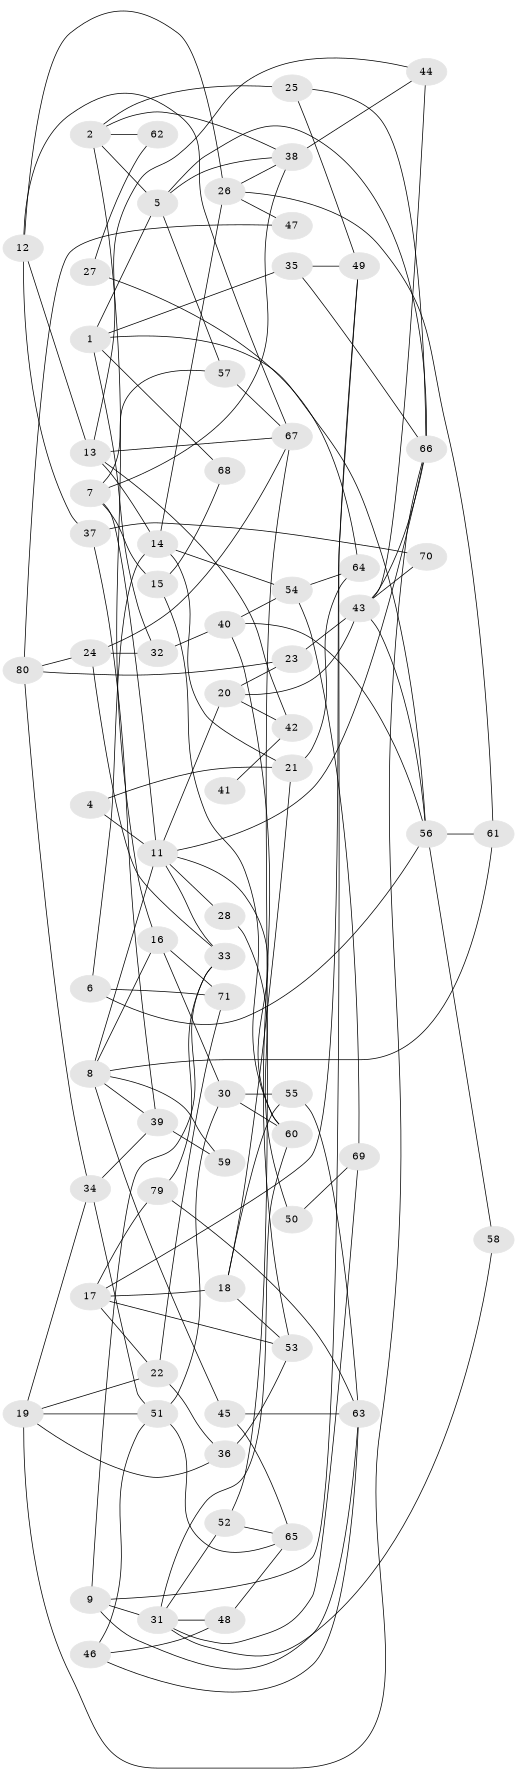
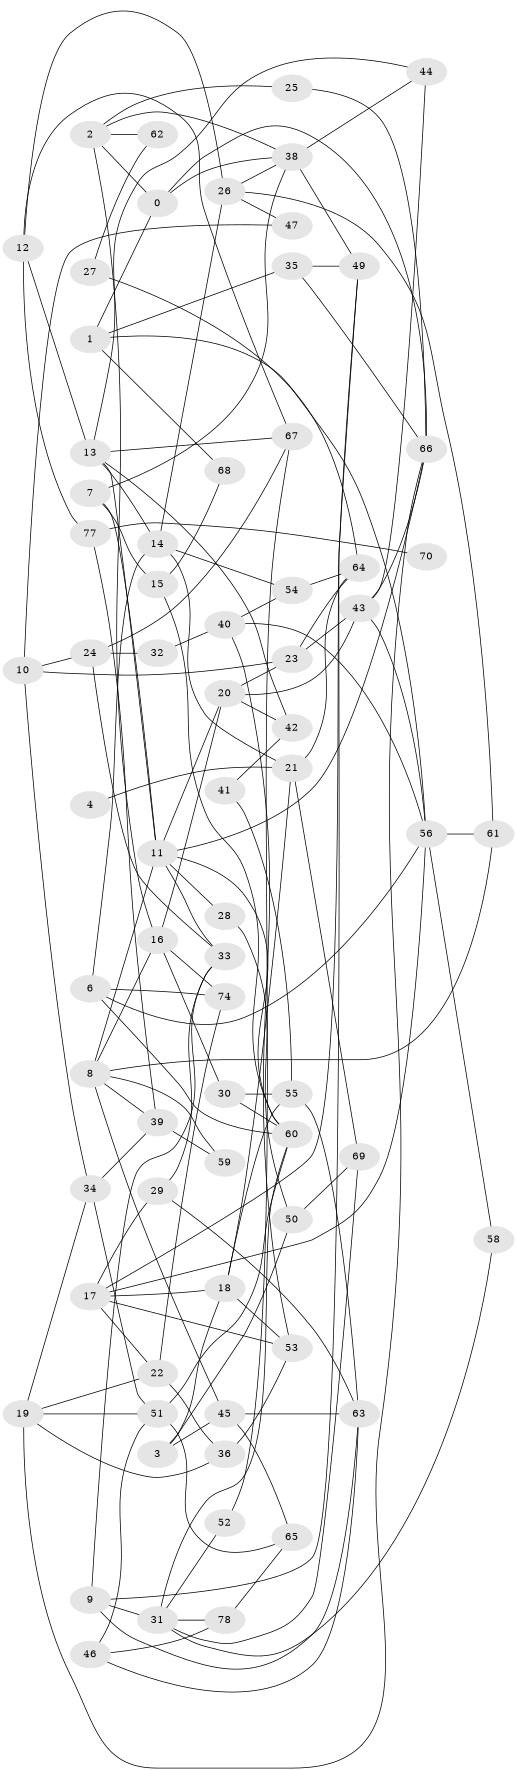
(327, 177) -> (328, 216)
(158, 203) -> (158, 203)
(225, 374) -> none
(113, 446) -> none
(90, 534) -> (90, 534)
(386, 588) -> none
none -> (322, 612)
(23, 670) -> (23, 670)
none -> (193, 817)
(124, 829) -> (134, 650)
(348, 871) -> (324, 954)
none -> (280, 938)
(225, 997) -> (225, 997)
none -> (178, 1083)
none -> (385, 1163)
(158, 1191) -> (158, 1191)
(198, 1256) -> (254, 1288)
none -> (158, 1454)
(259, 1530) -> none
(225, 1620) -> (225, 1620)
